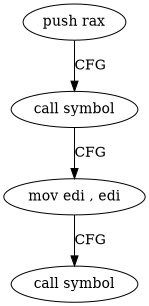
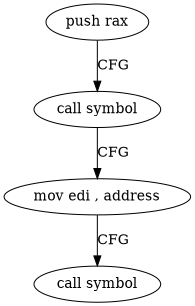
(75, 197) -> (97, 197)
